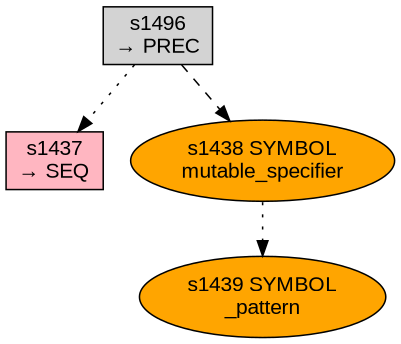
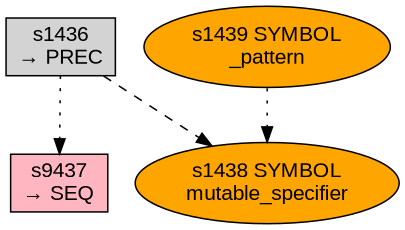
(158, 36) -> (61, 47)
(55, 161) -> (59, 183)
(263, 221) -> (267, 108)
